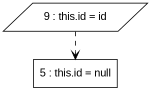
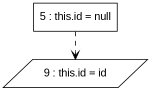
(75, 42) -> (75, 42)
